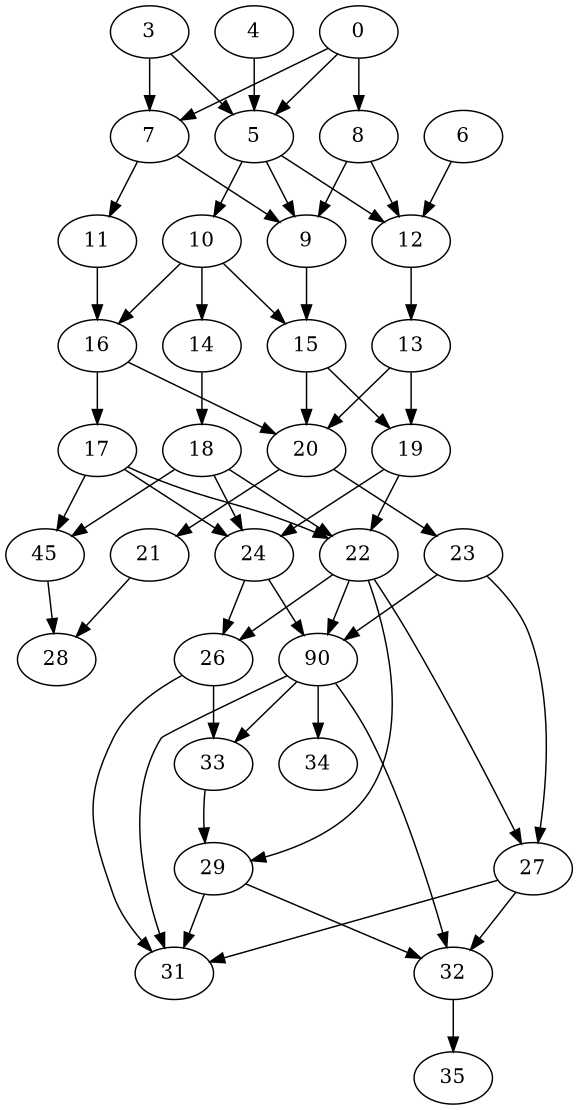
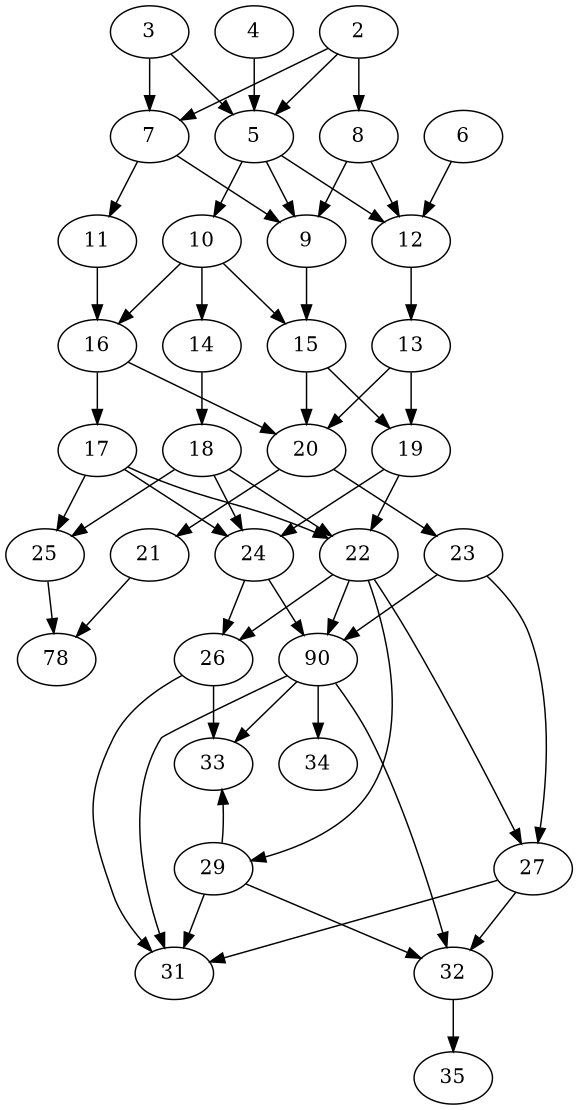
(359, 32) -> (359, 32)
(45, 555) -> (45, 555)
(57, 660) -> (57, 660)
(204, 809) -> (223, 824)
